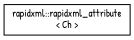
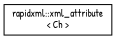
(67, 20) -> (58, 20)
